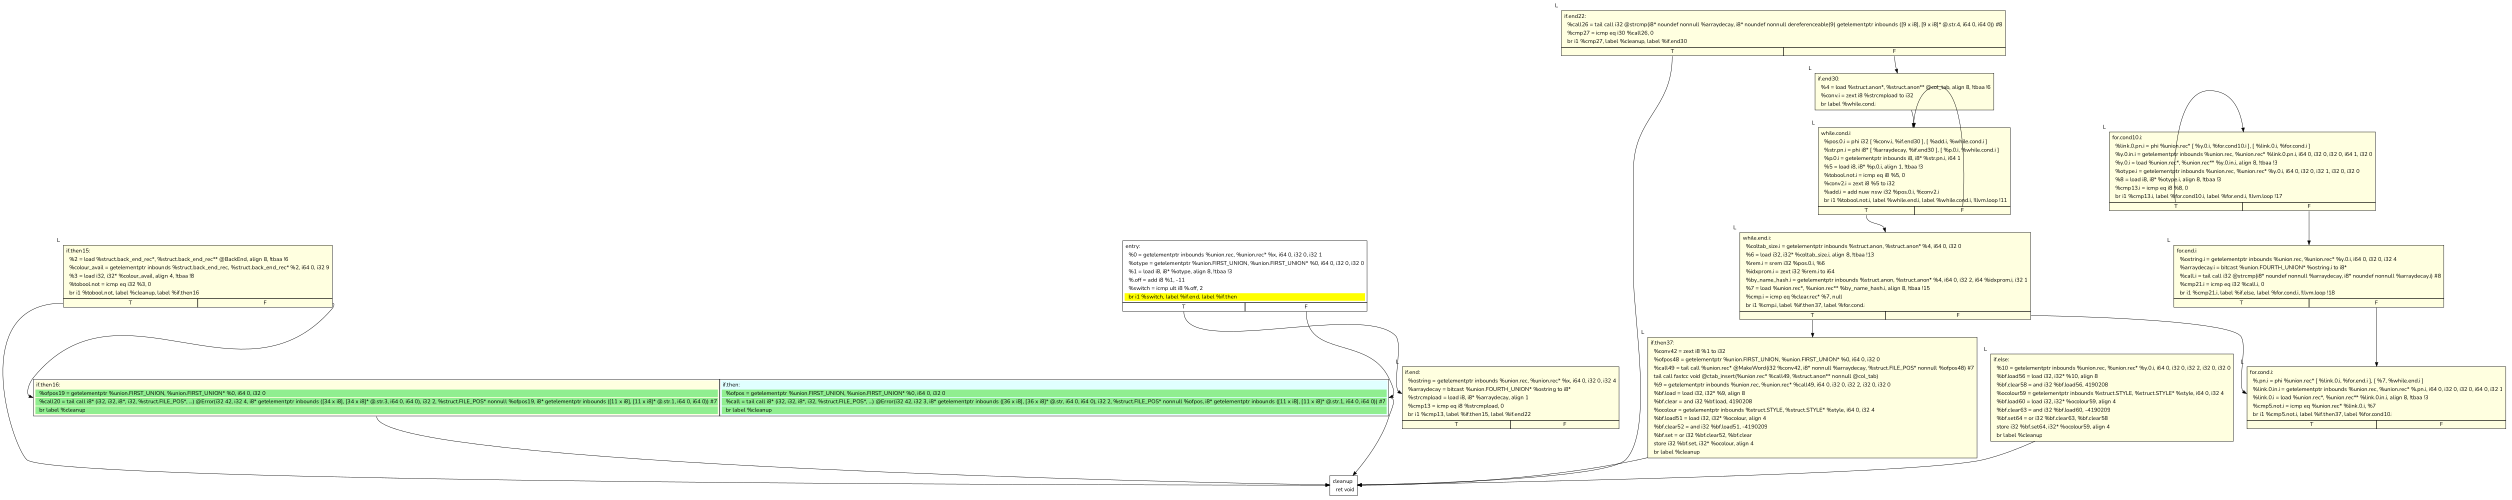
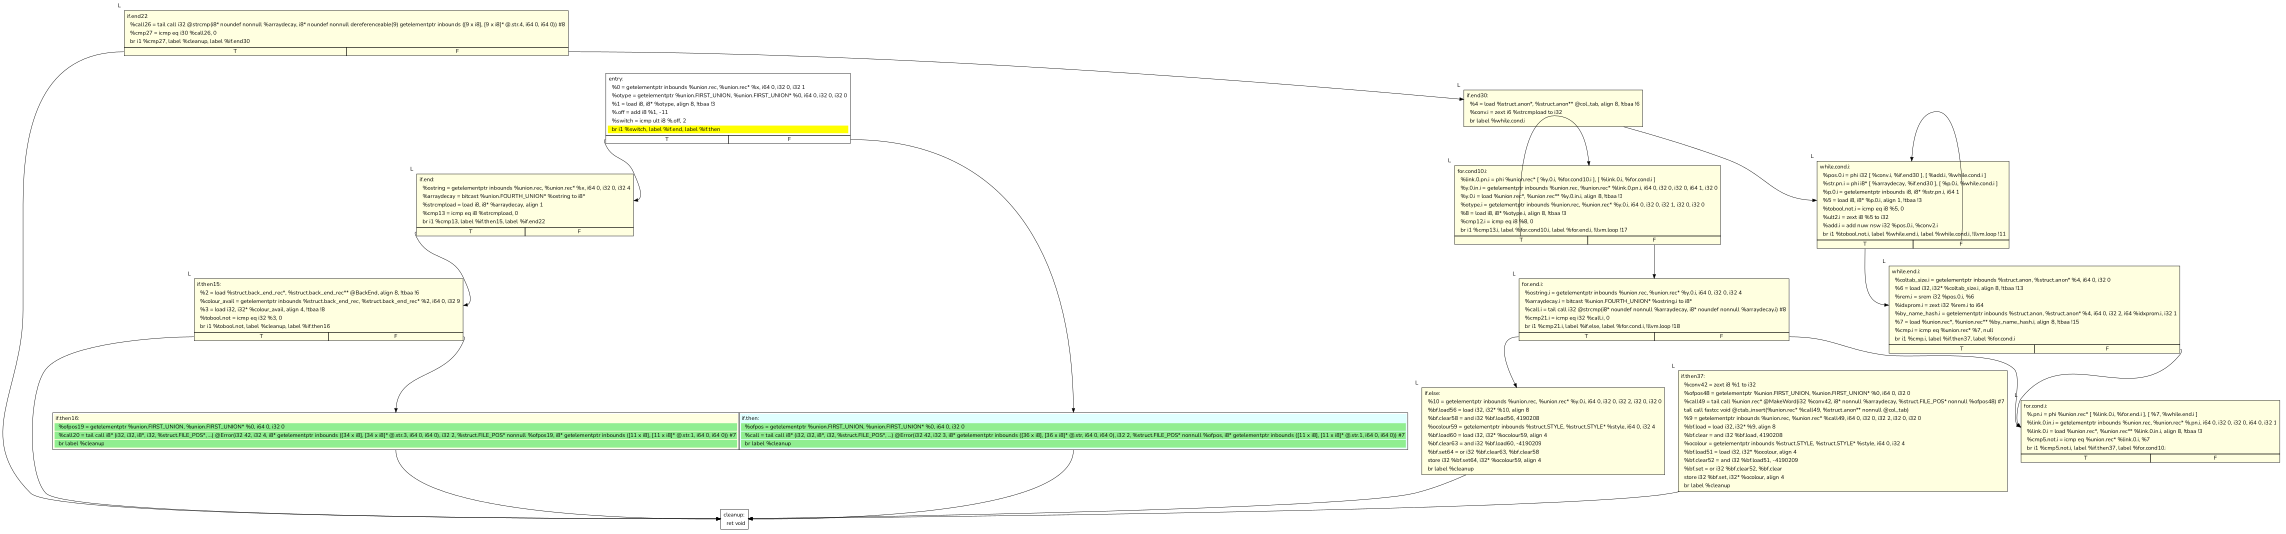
(1866, 96) -> (1514, 112)
(1858, 184) -> (1854, 217)
(2150, 188) -> (1495, 222)
none -> (450, 262)
(1793, 297) -> (1943, 330)
(1813, 327) -> none
none -> (1505, 357)
